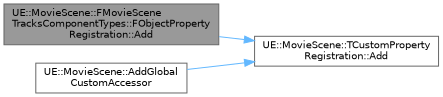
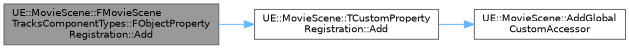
(216, 66) -> (451, 24)
